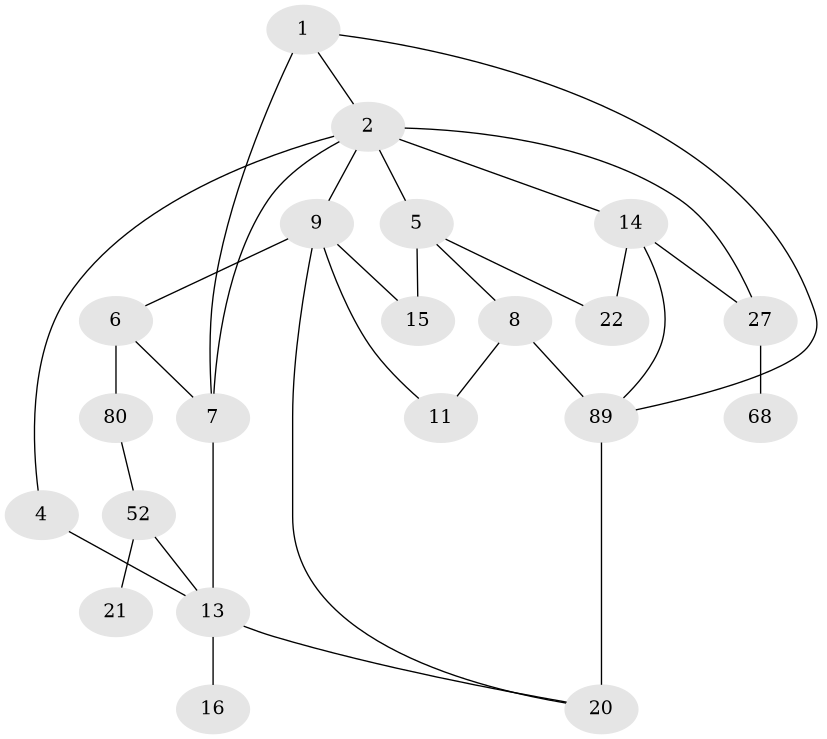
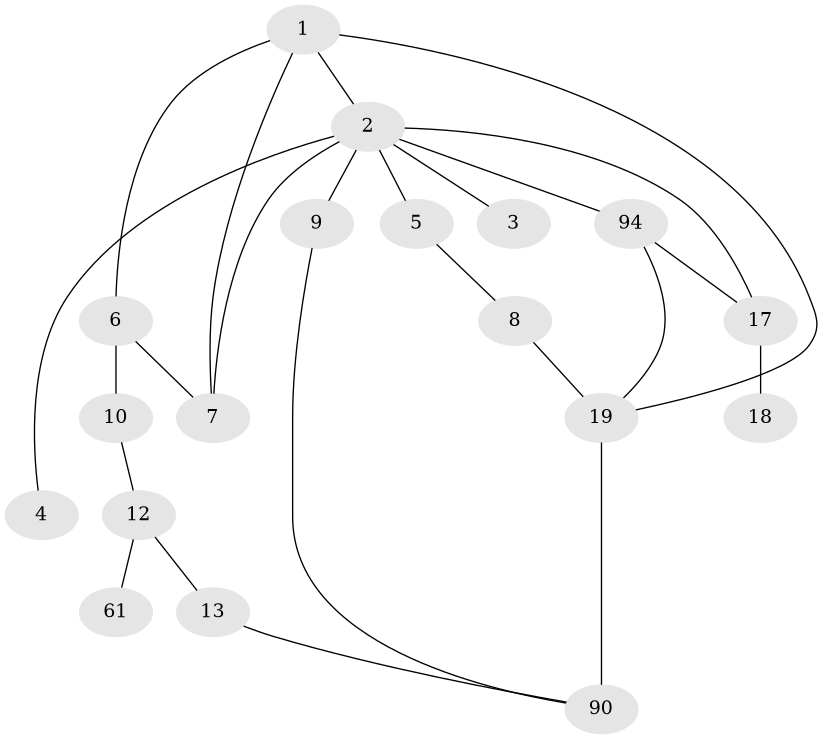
none -> (514, 224)
(631, 224) -> (631, 224)
(227, 267) -> (149, 140)
(418, 321) -> none
(612, 321) -> none
(761, 321) -> (761, 321)
(116, 418) -> (116, 418)
(441, 418) -> none
(601, 418) -> (601, 418)
(761, 418) -> (761, 418)
(139, 515) -> (139, 515)
(213, 515) -> none
(118, 559) -> none
(116, 612) -> (116, 612)
(213, 709) -> none
(601, 709) -> (601, 709)
